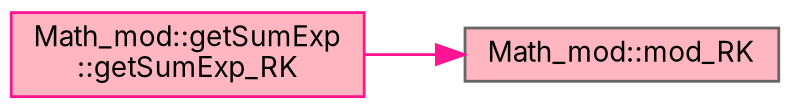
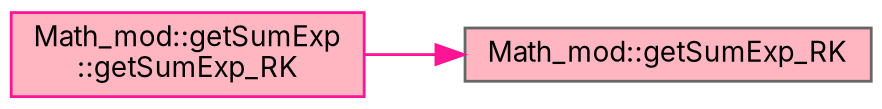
(622, 55) -> (668, 55)
